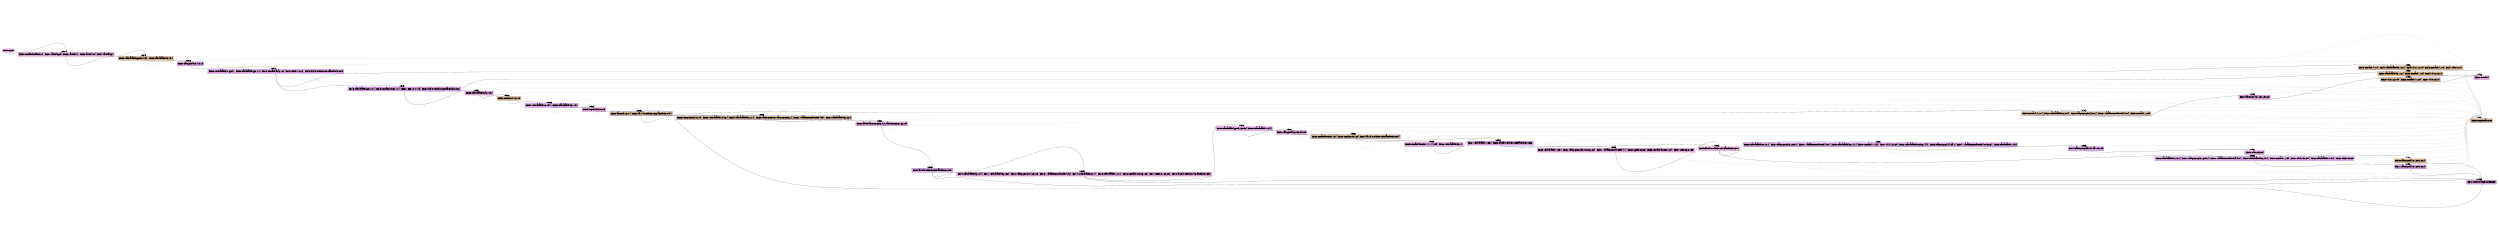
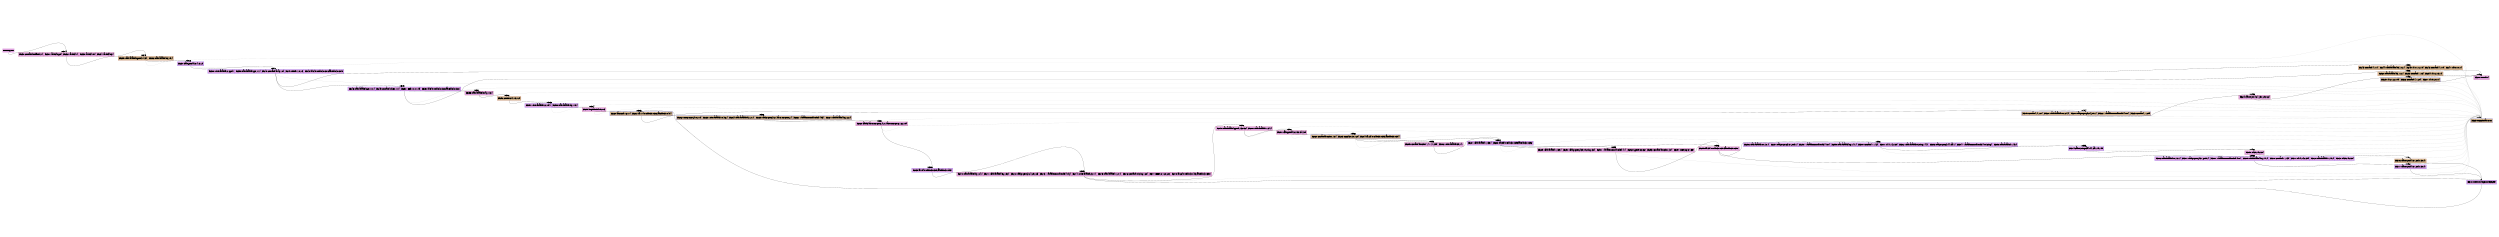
(1704, 184) -> none
